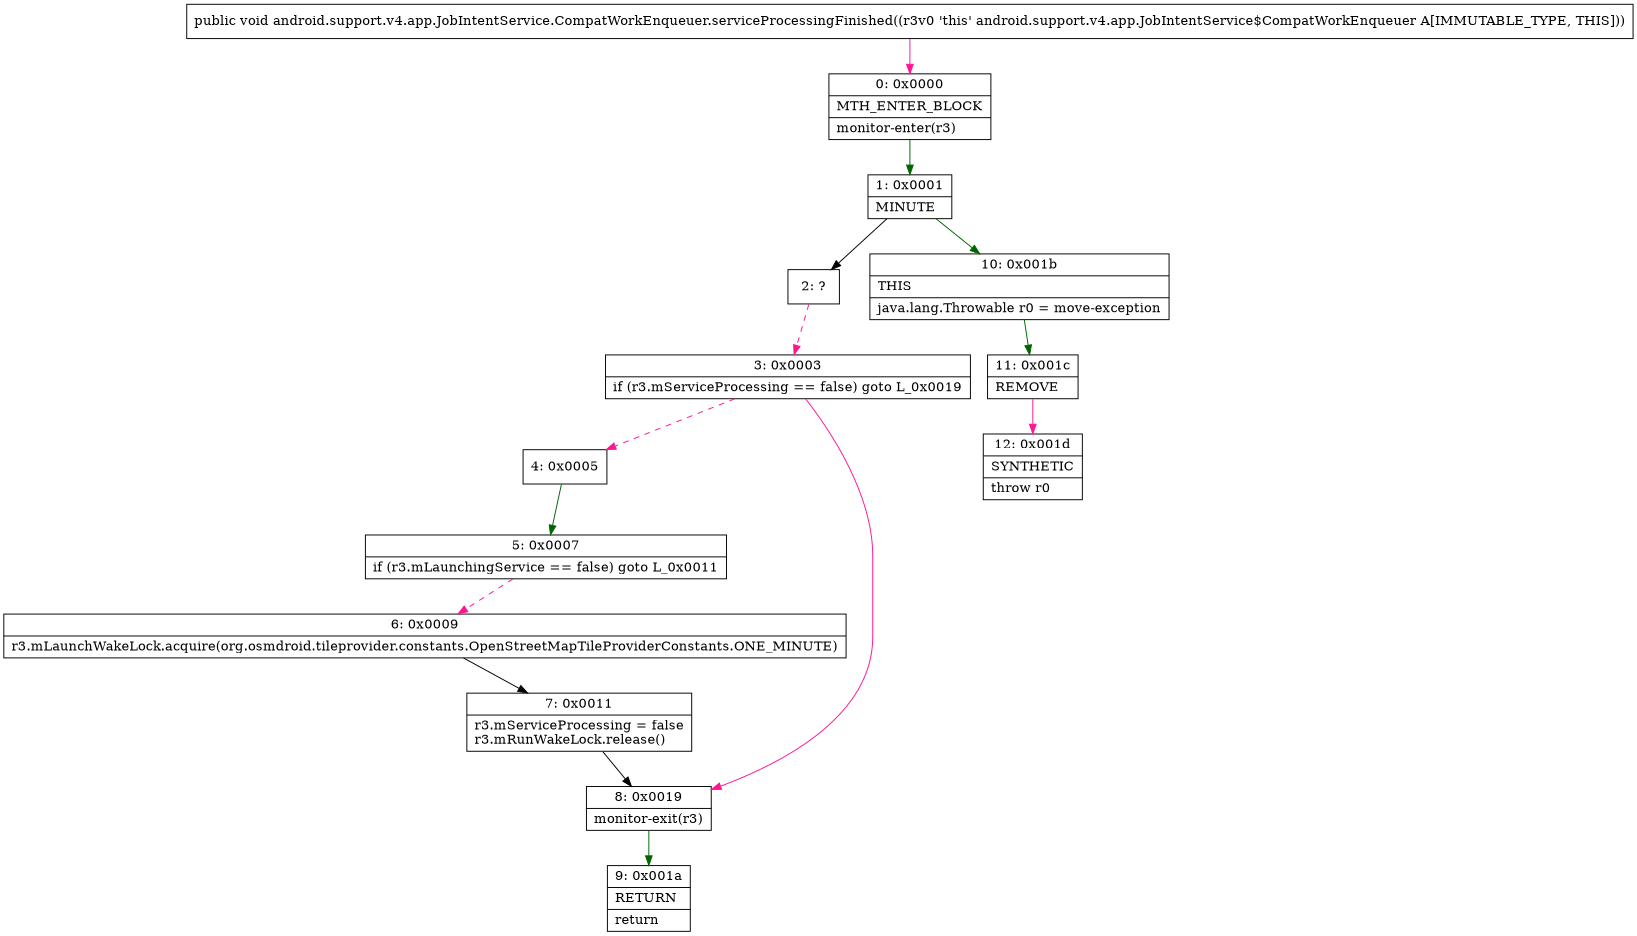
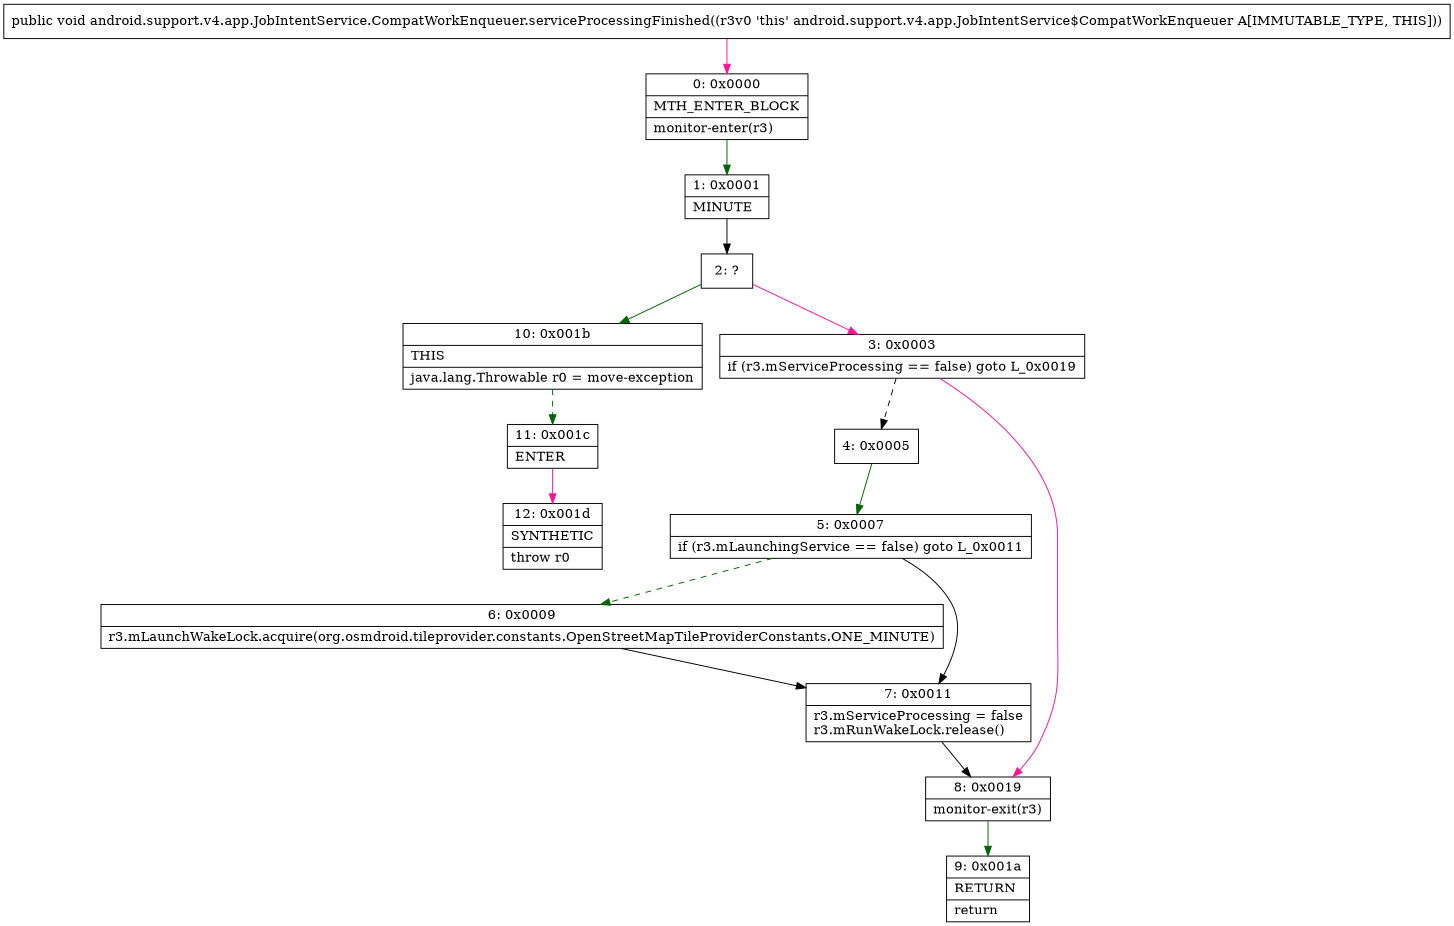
(954, 233) -> (665, 302)
(803, 325) -> (801, 307)
(1026, 332) -> (553, 402)
(1027, 387) -> (540, 457)
(675, 422) -> (890, 399)
(490, 594) -> (691, 580)
none -> (953, 607)
